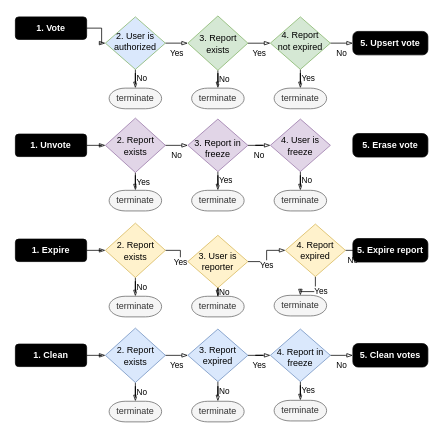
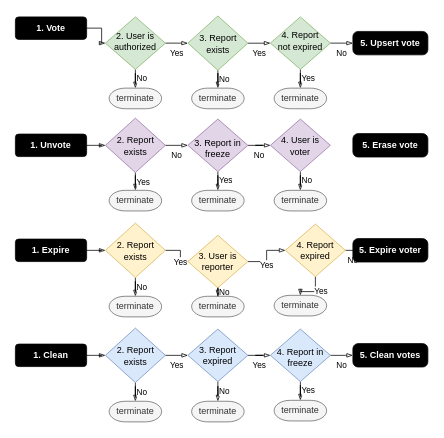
(135, 43) -> (135, 43)
(300, 146) -> (300, 146)
(390, 250) -> (390, 250)
